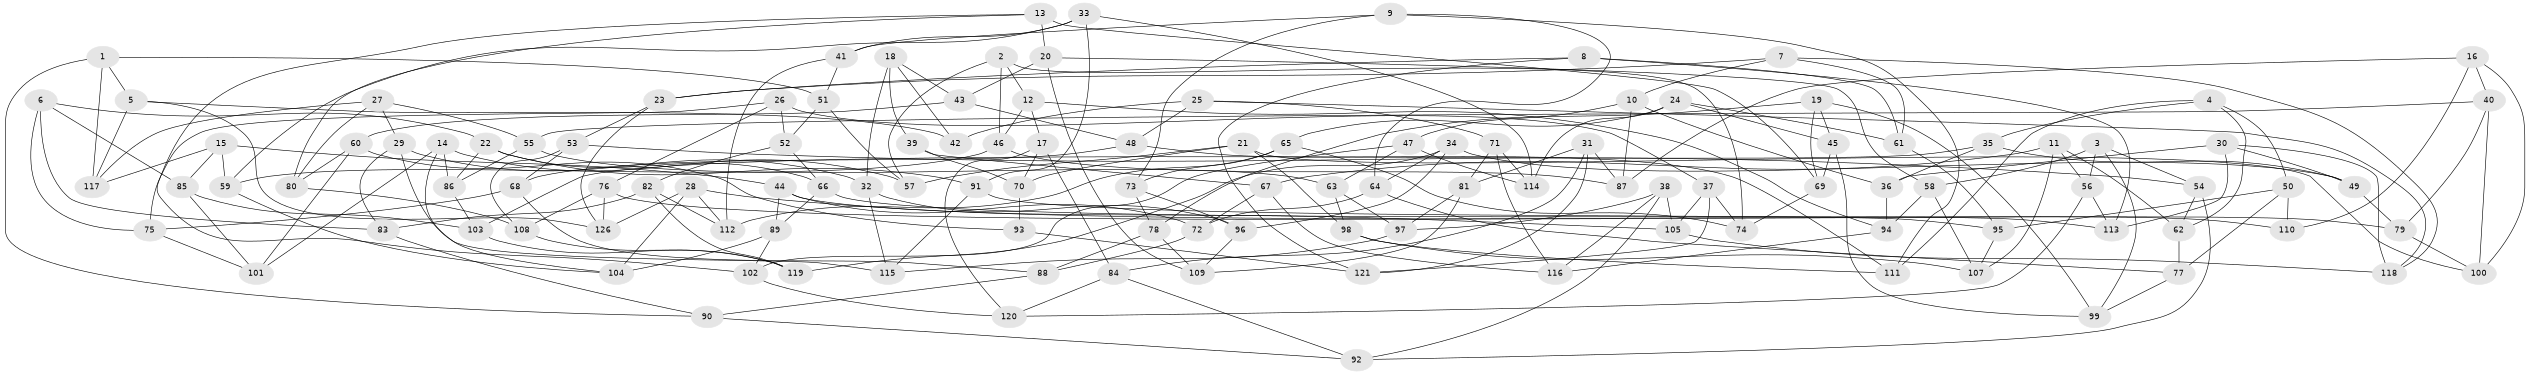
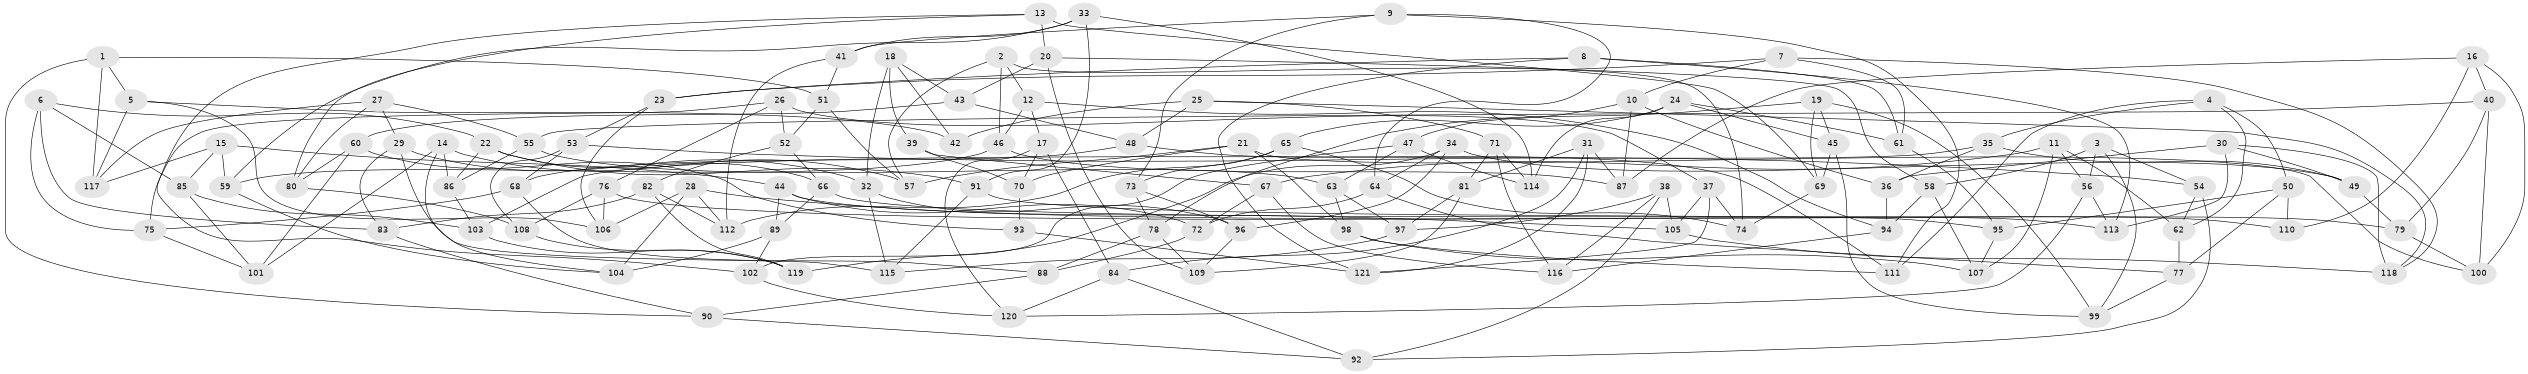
(603, 230) -> (603, 230)
